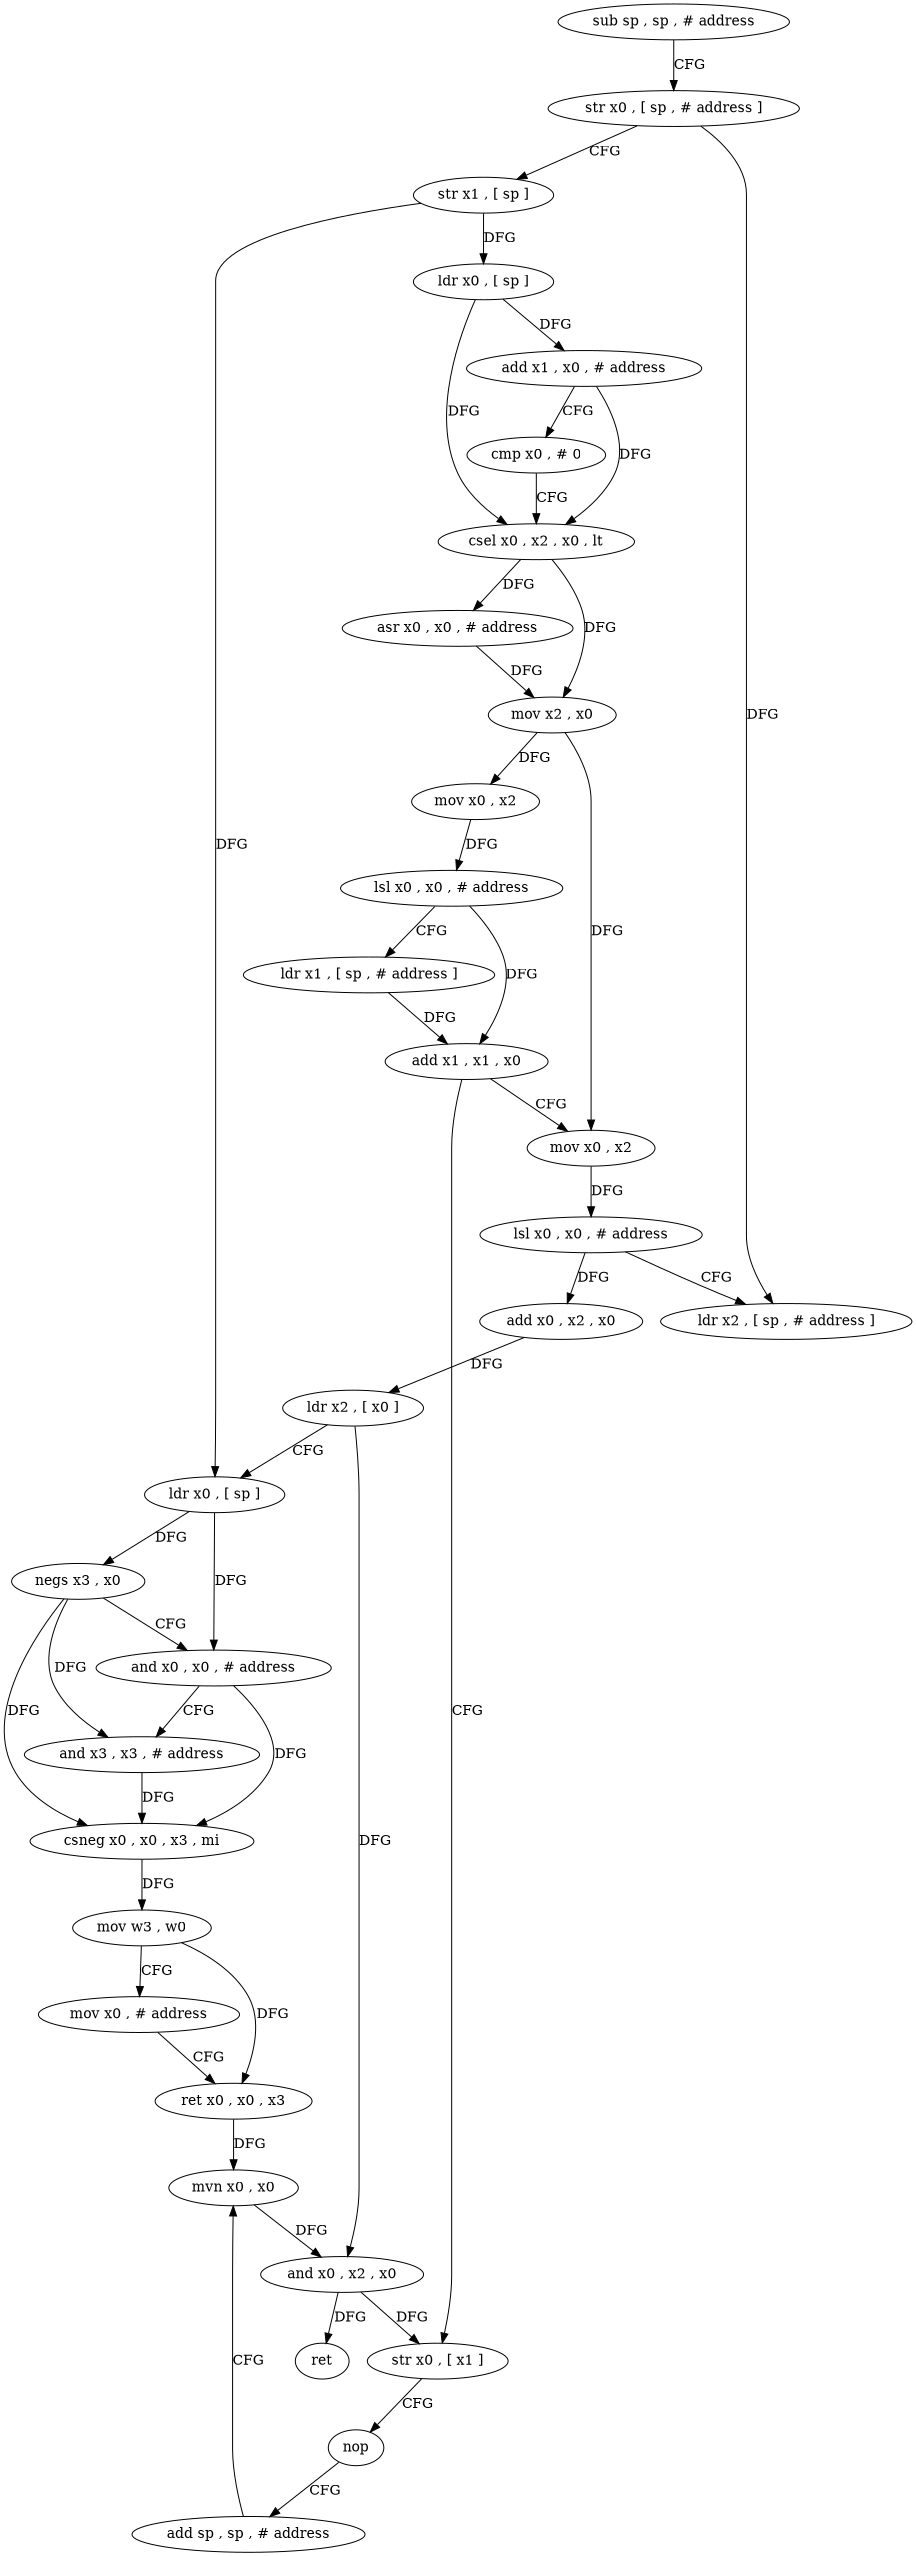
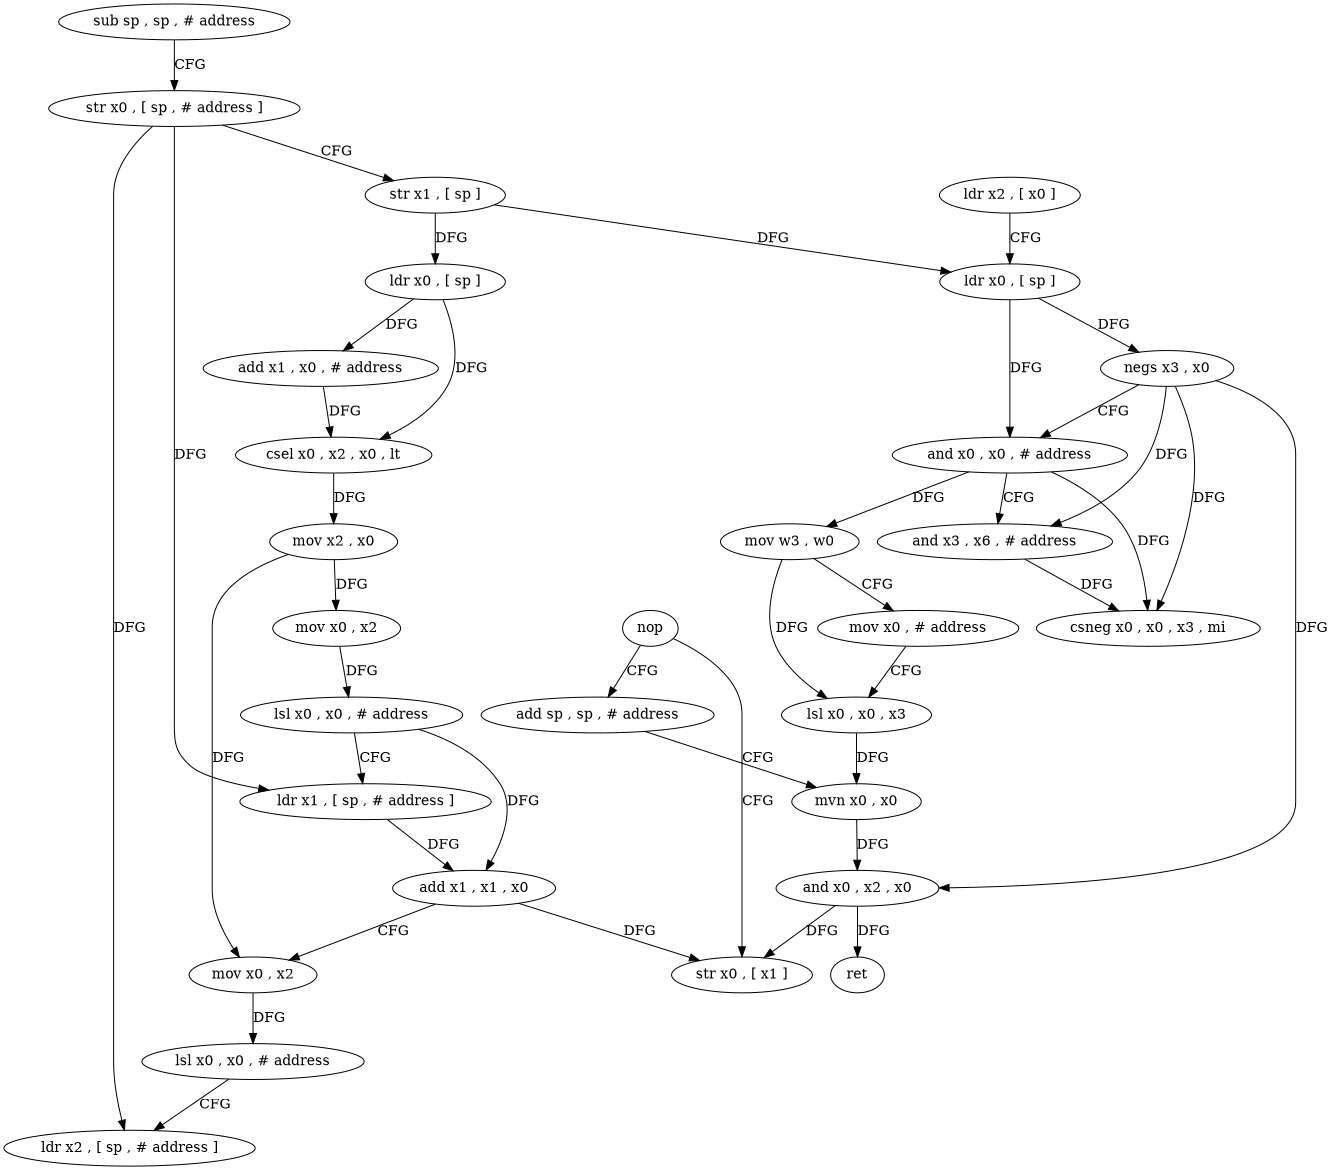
(536, 455) -> none
none -> (174, 485)
(458, 628) -> none
(561, 1321) -> none
(468, 1711) -> (640, 932)
(142, 1755) -> (995, 542)
(359, 1837) -> (1296, 757)
(142, 1880) -> (903, 497)
(234, 2101) -> (857, 715)
(400, 2402) -> (742, 777)
